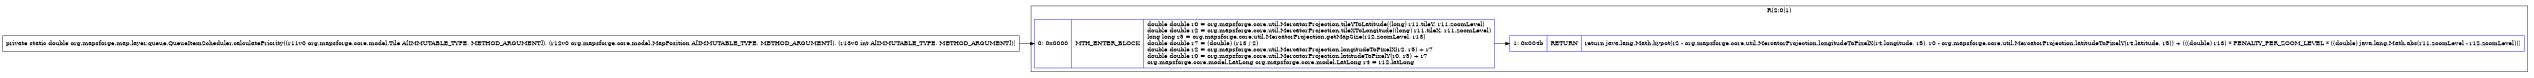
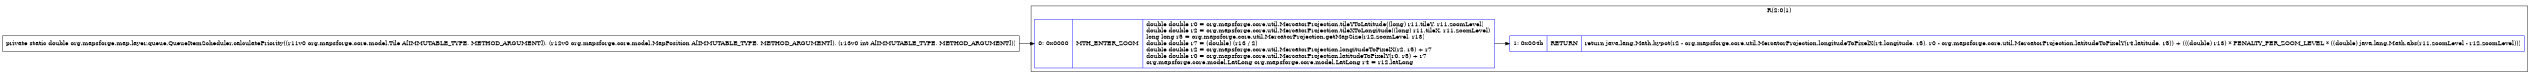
(1108, 43) -> (1107, 43)
